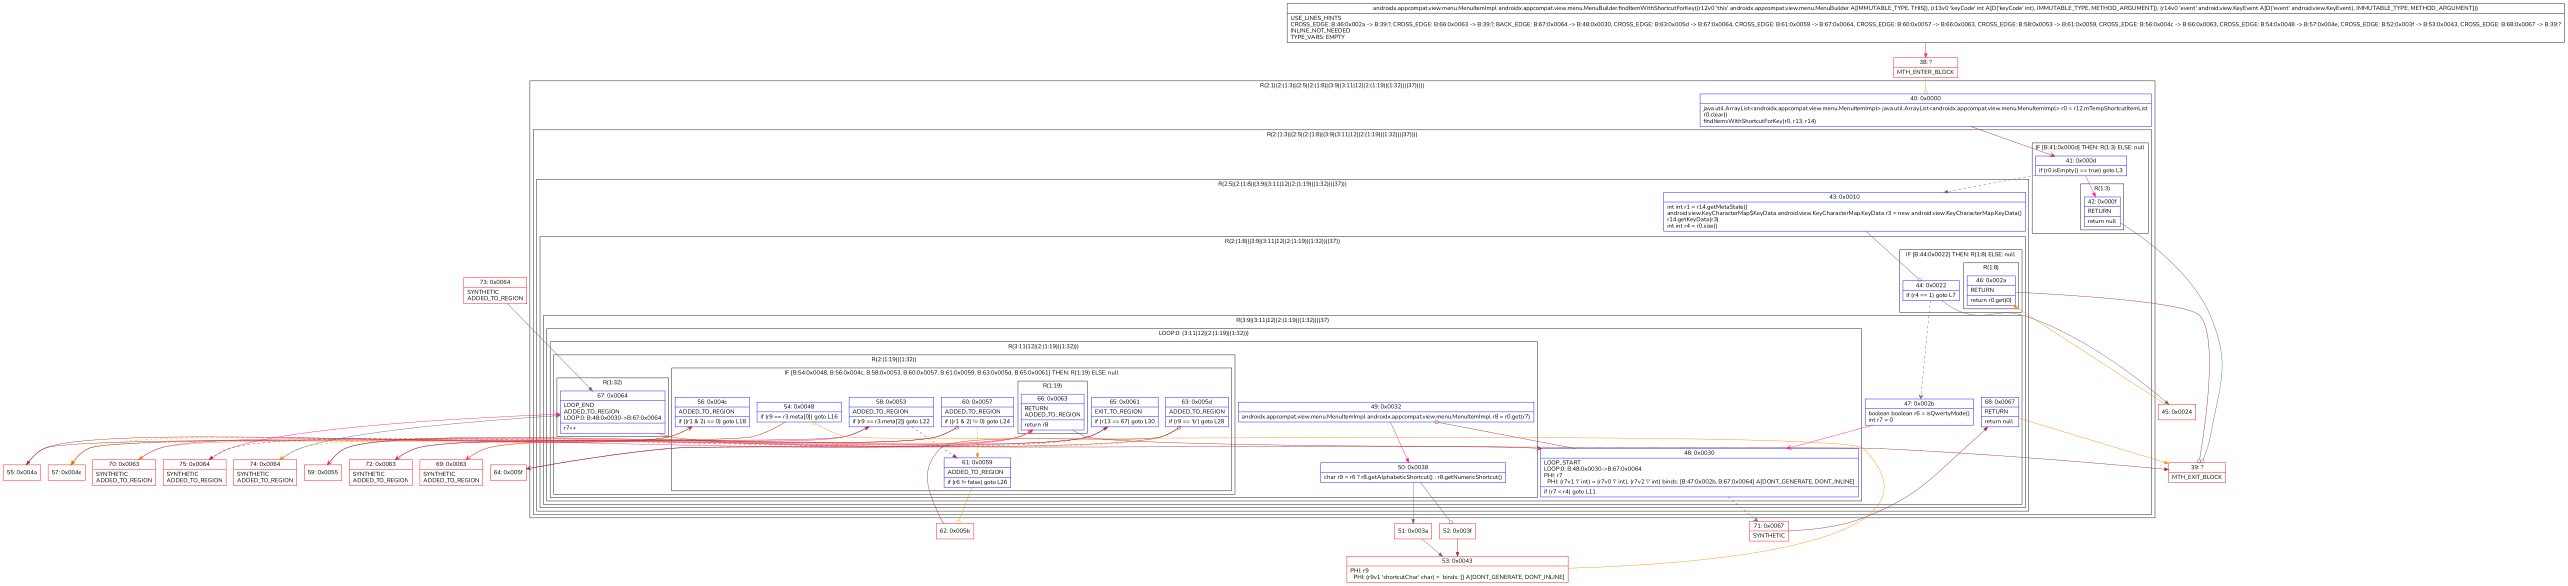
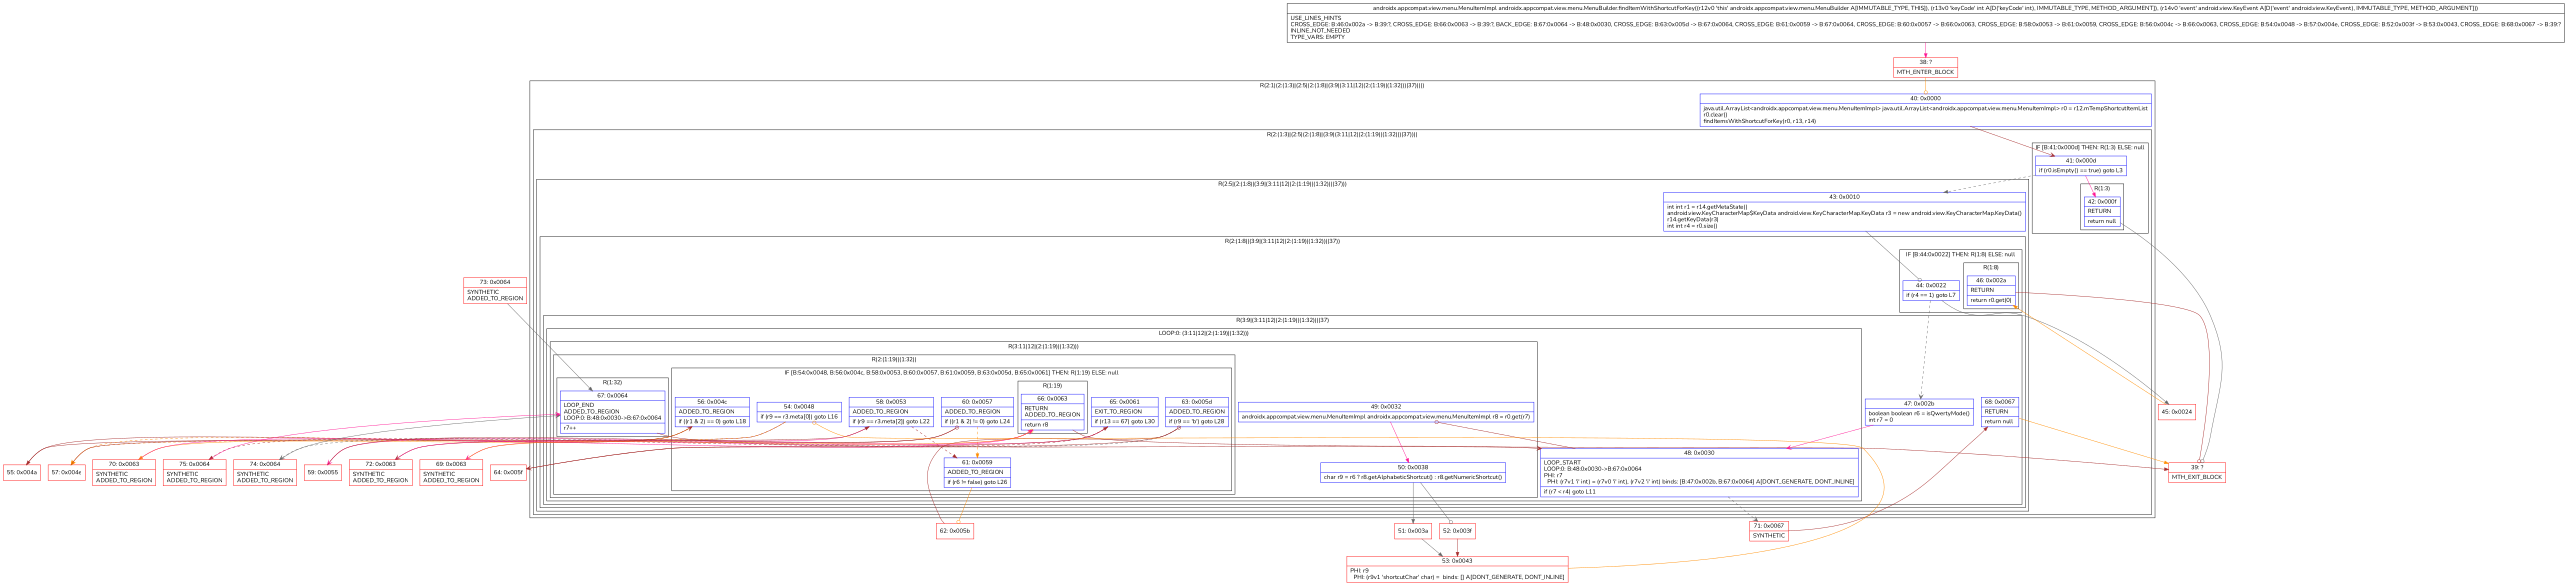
(732, 443) -> (732, 443)
